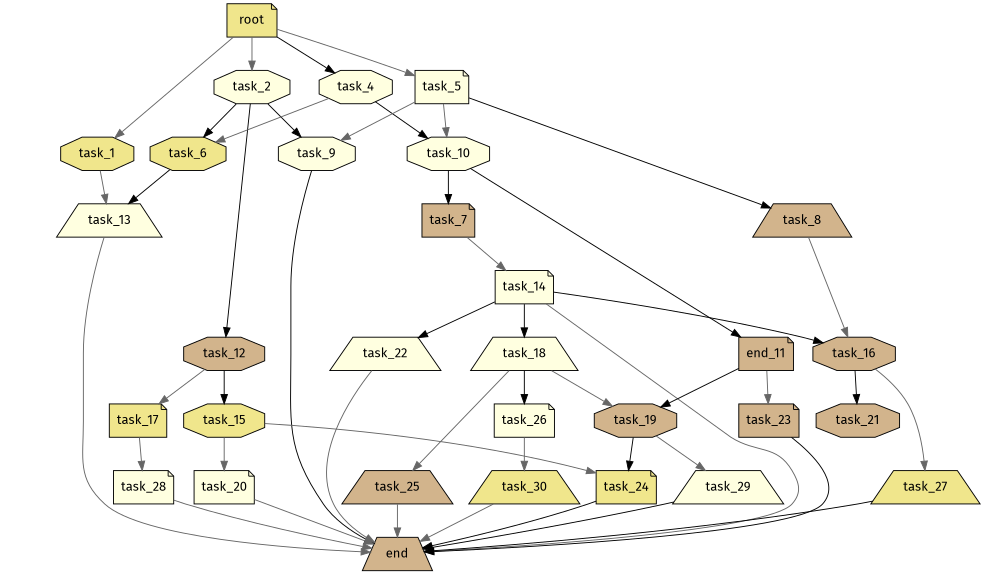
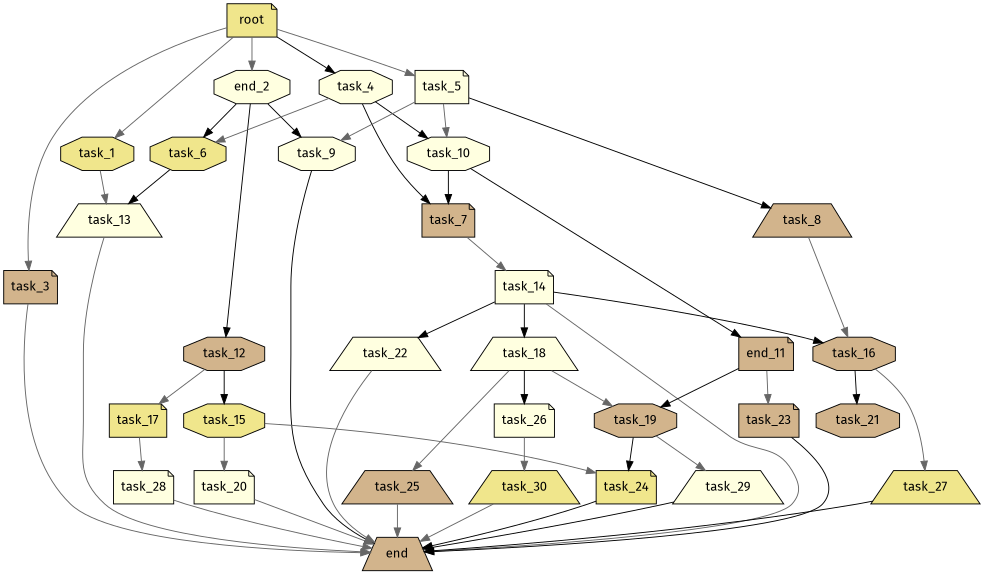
(252, 87) -> (252, 87)
none -> (388, 154)
none -> (31, 287)
